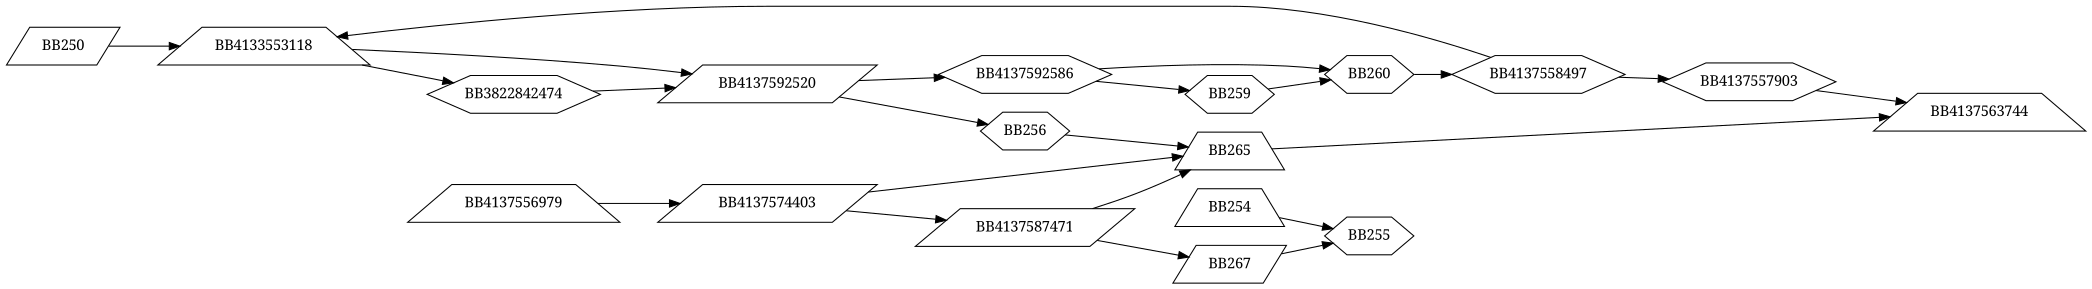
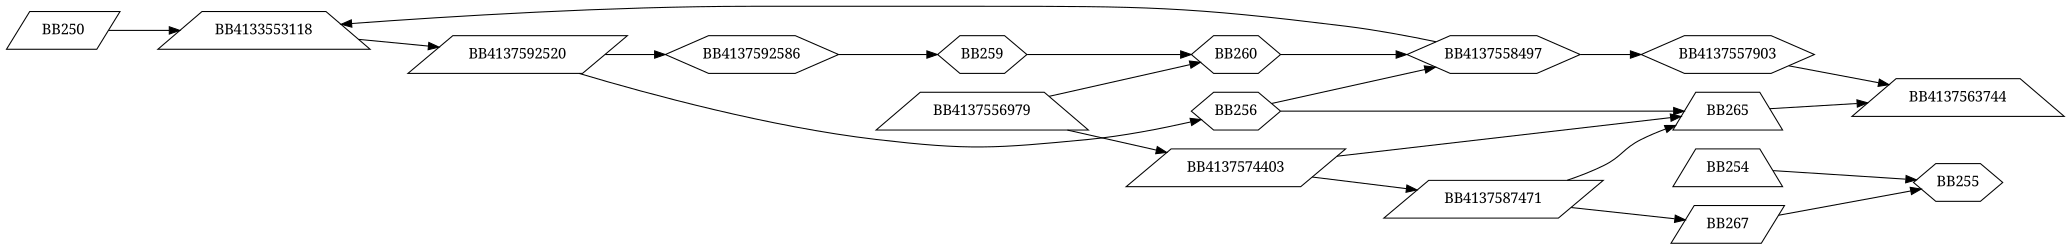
(1209, 65) -> (1119, 80)
none -> (1348, 86)
(514, 94) -> none
